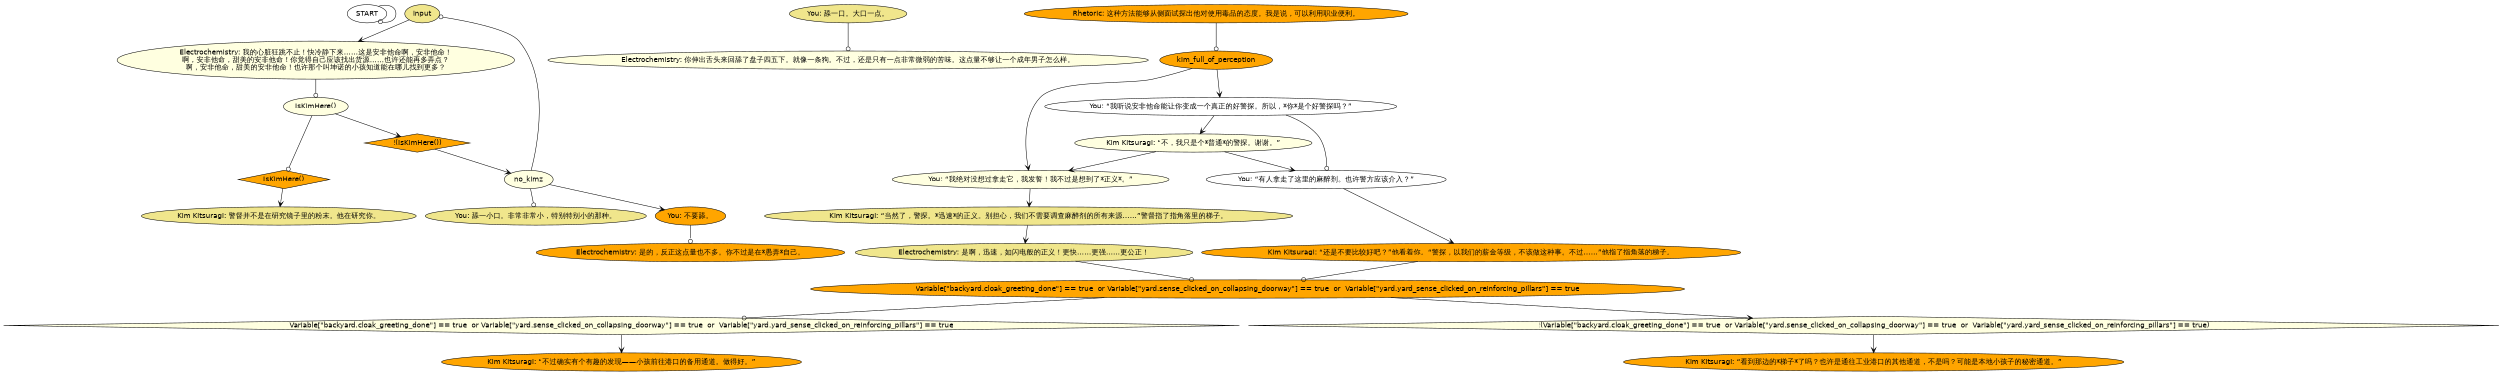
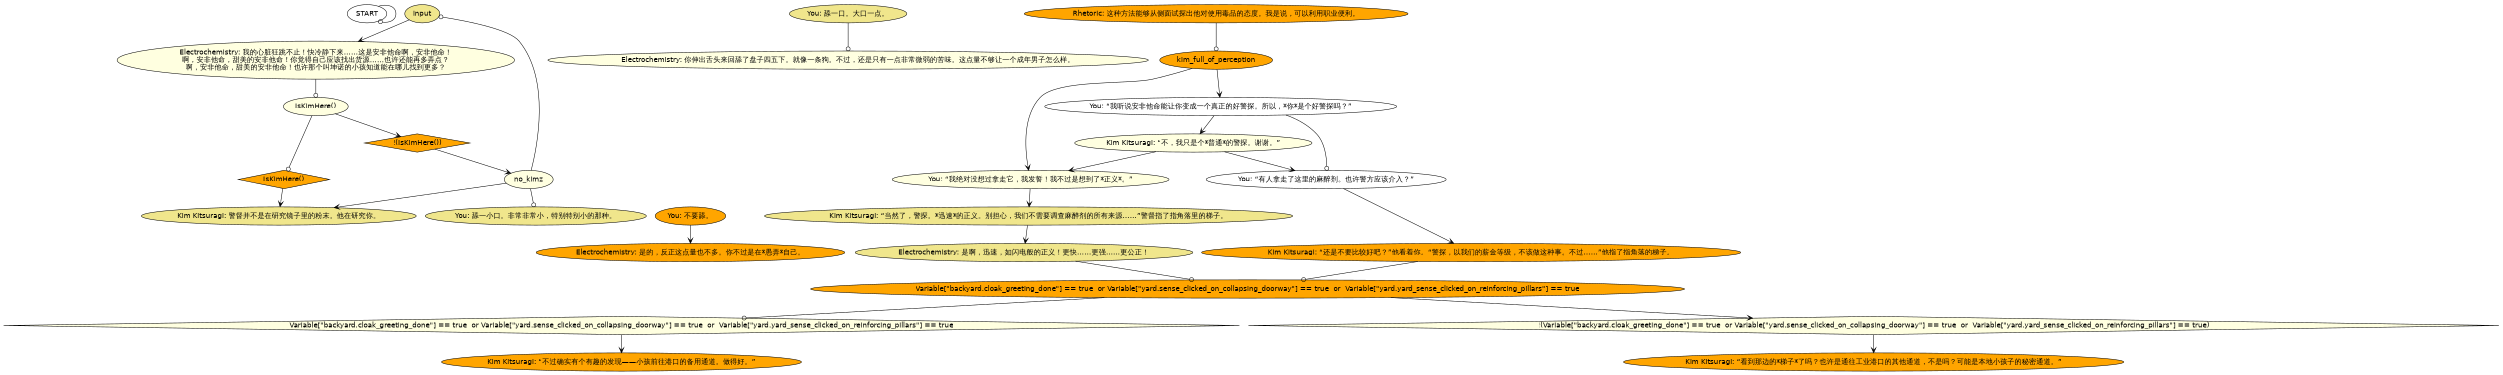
(604, 197) -> (423, 195)
(690, 232) -> (690, 232)
